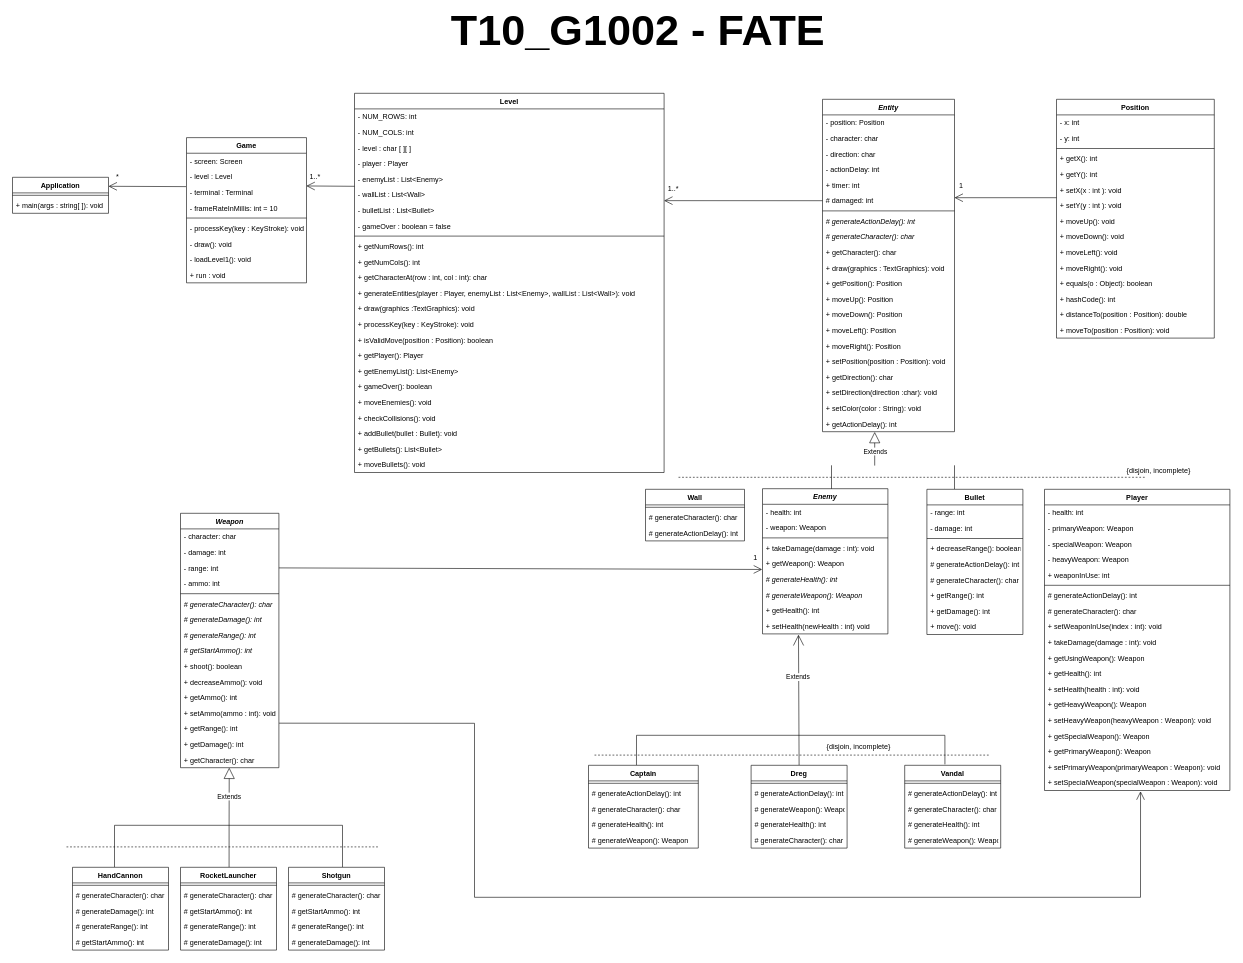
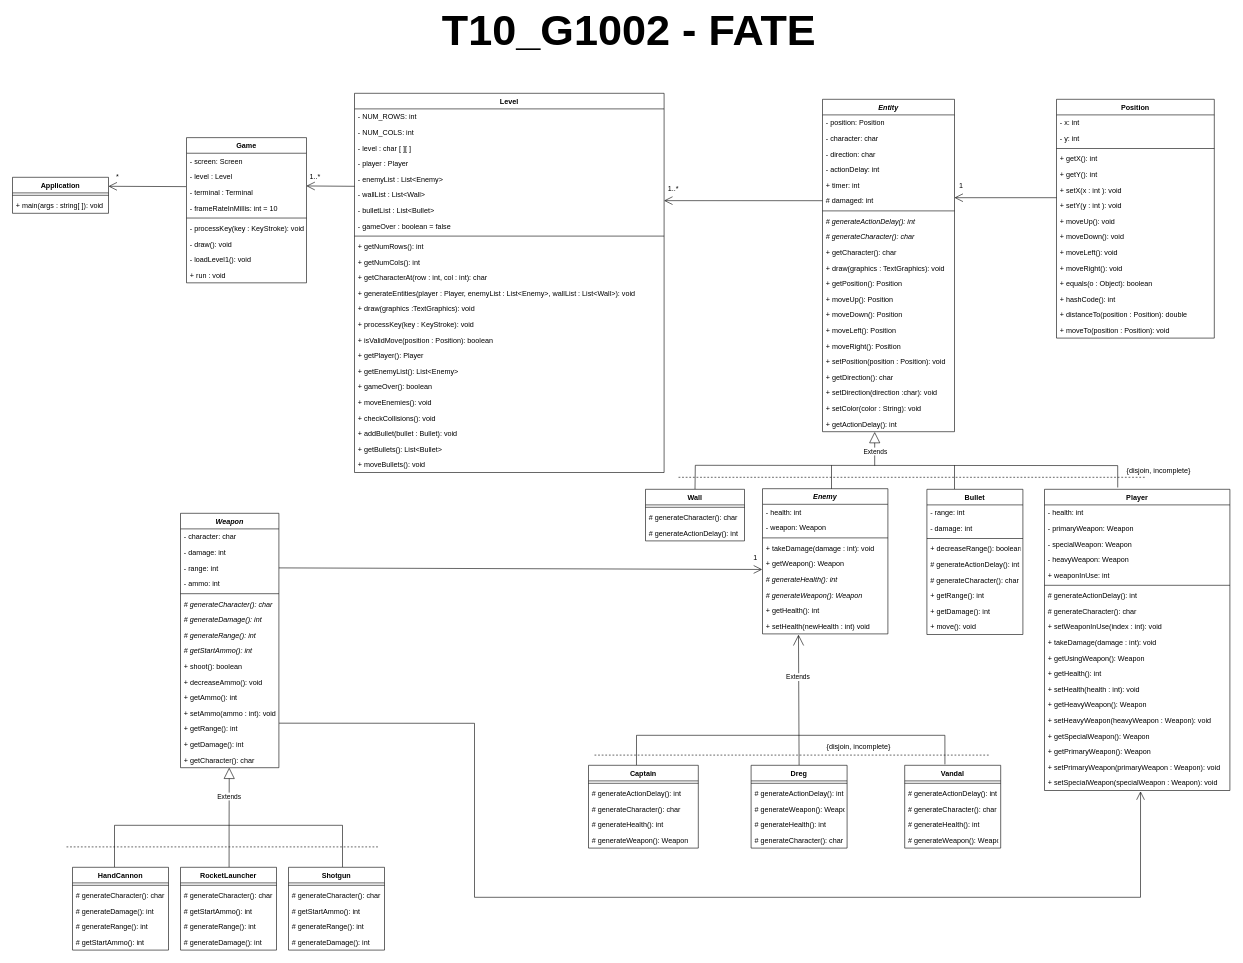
(643, 30) -> (634, 30)
none -> (904, 465)
